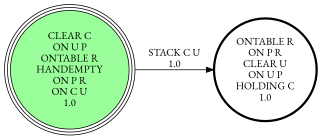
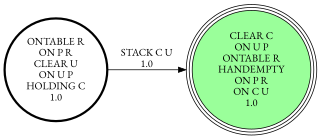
(171, 70) -> (143, 70)
